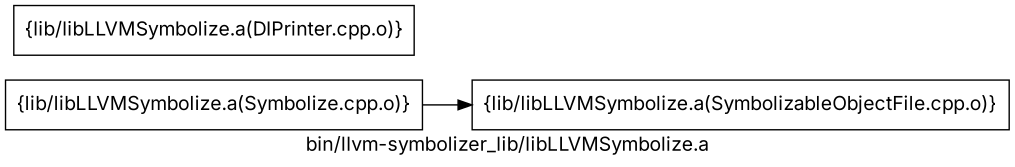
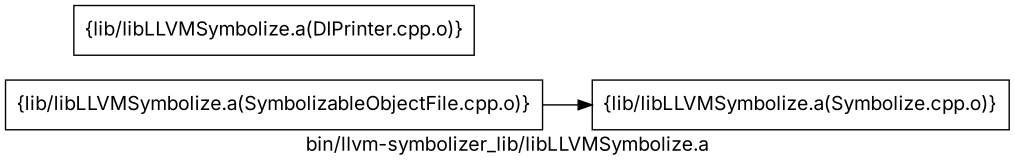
(440, 105) -> (560, 105)
